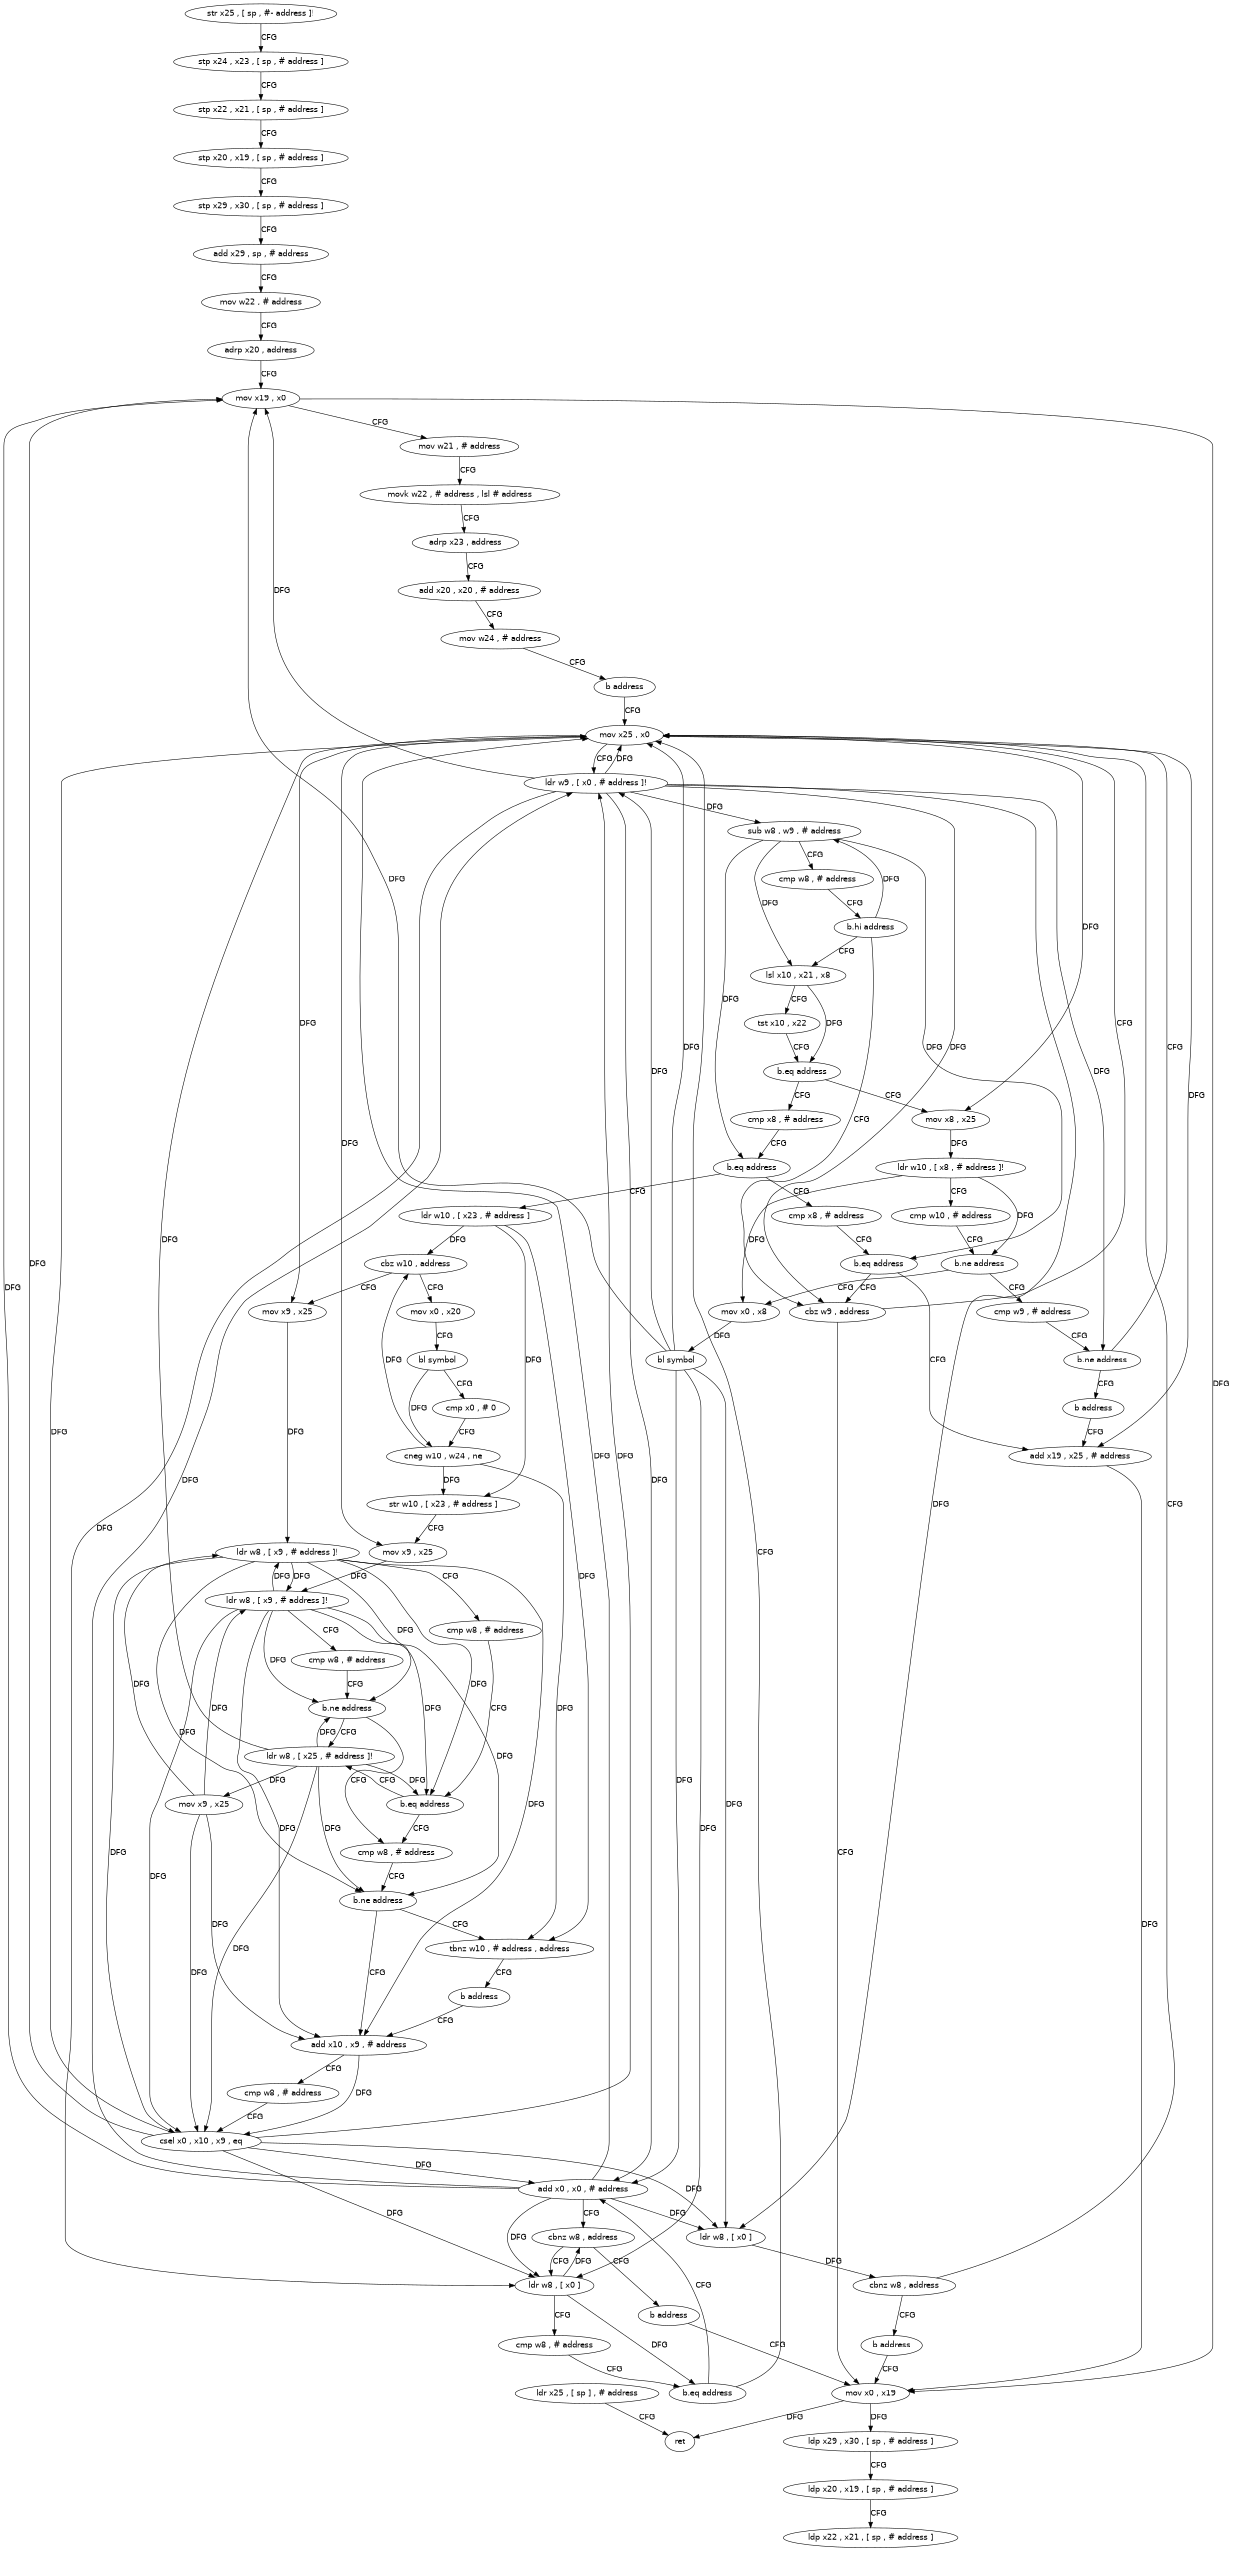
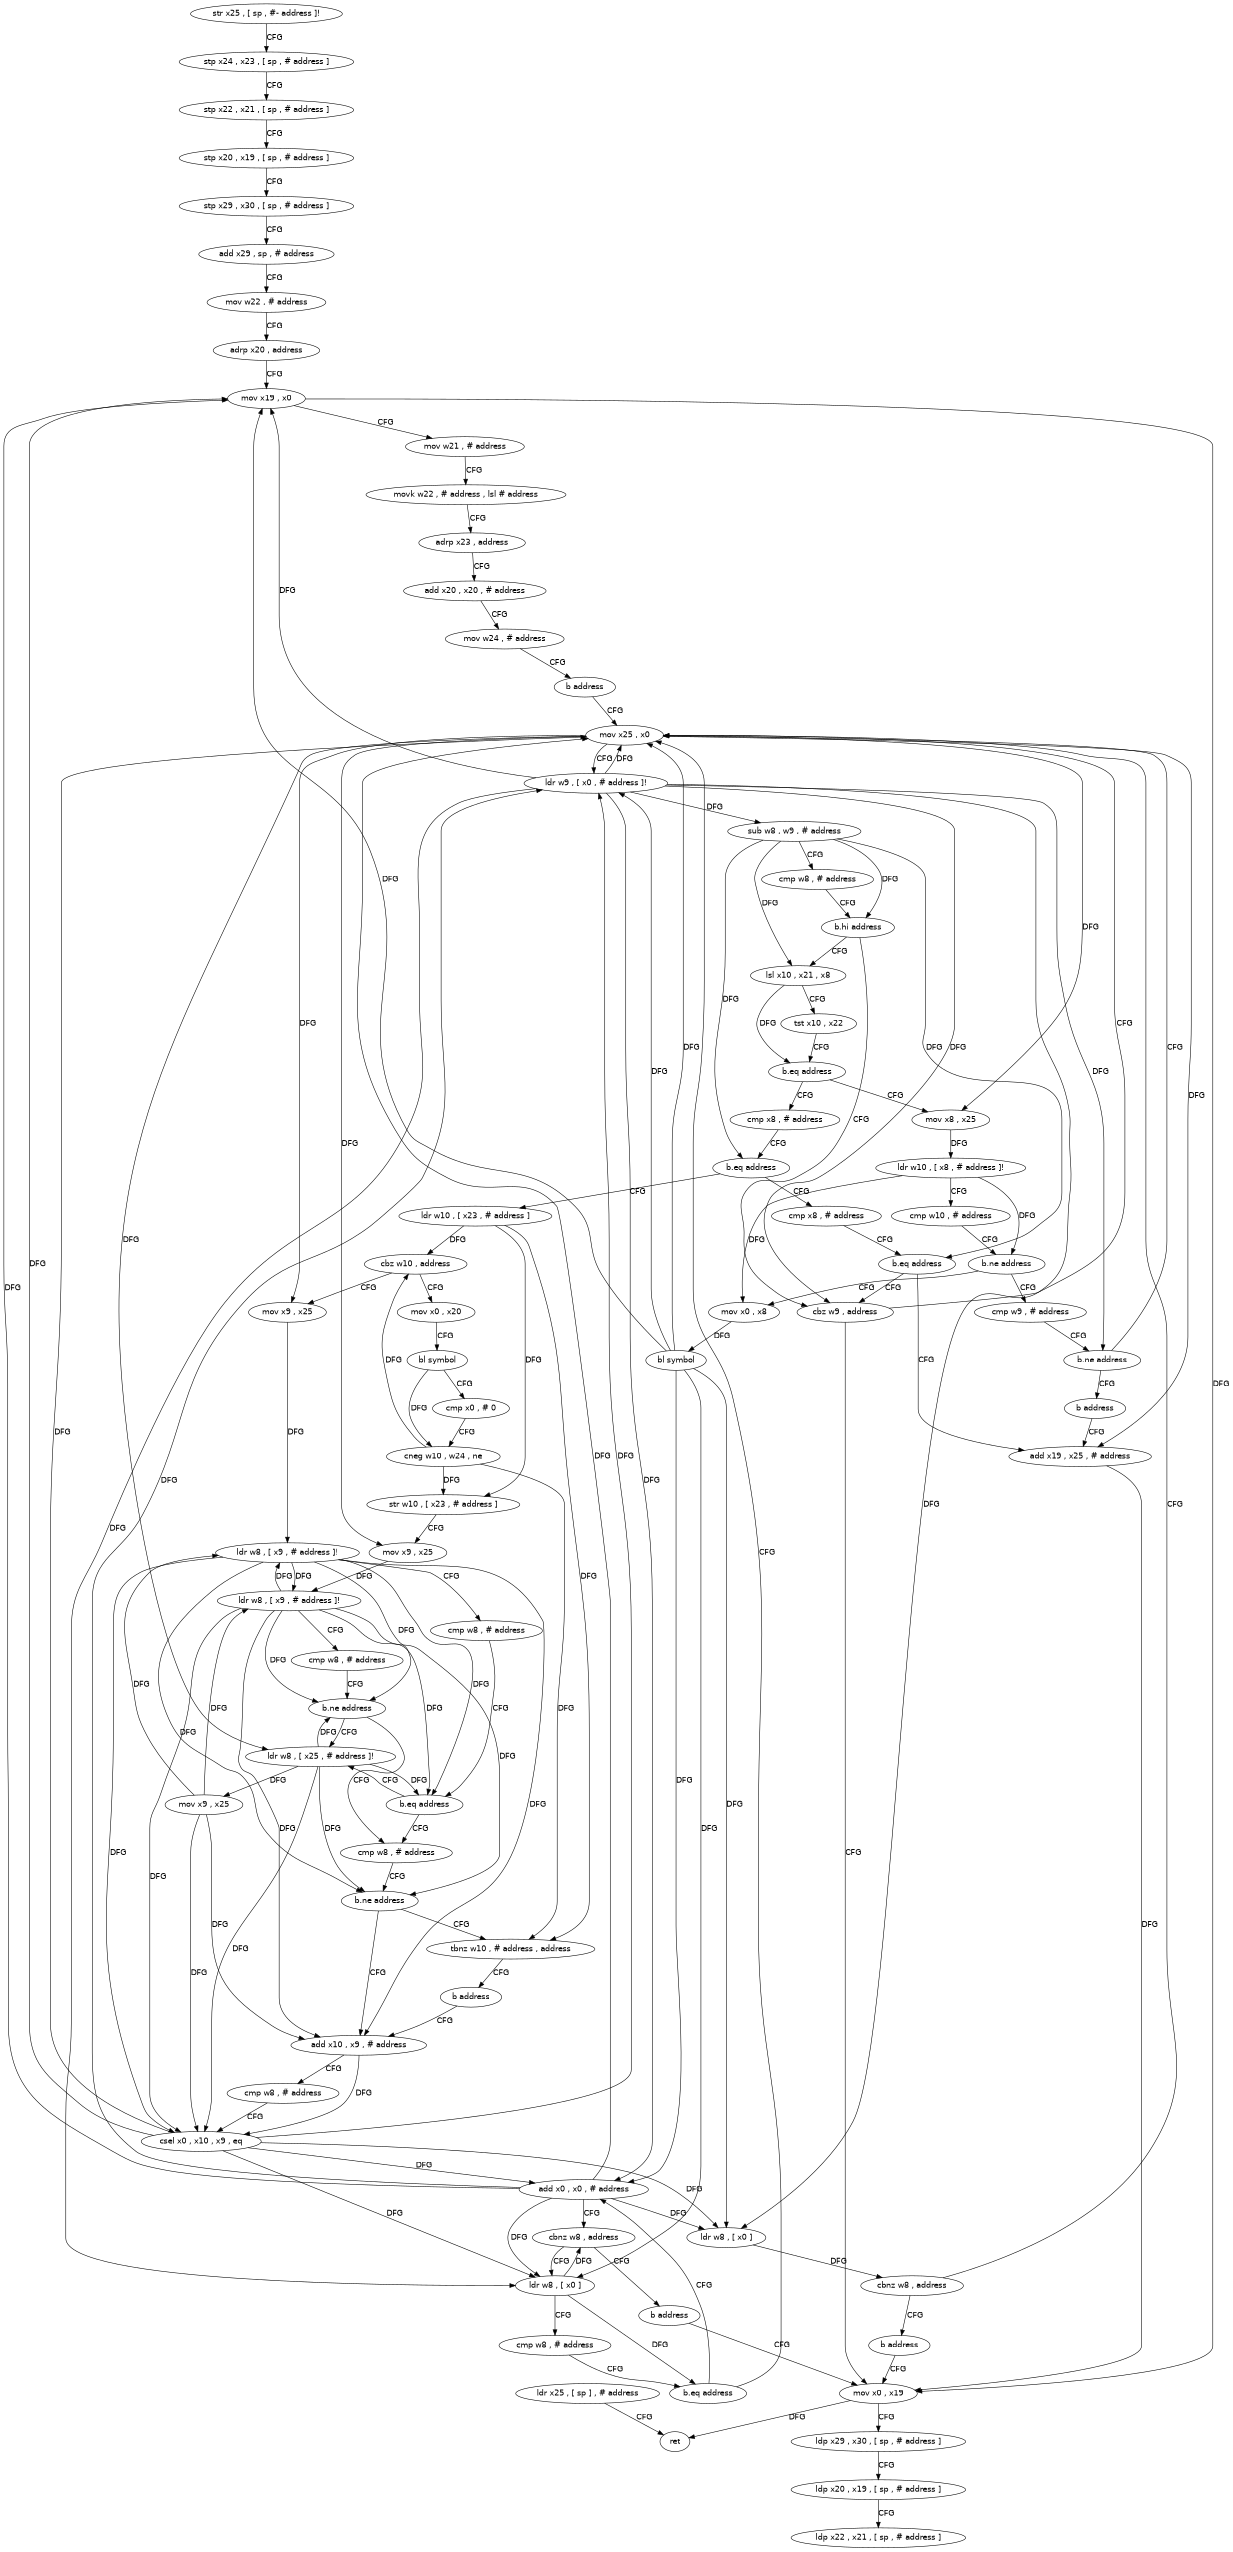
(879, 870) -> (876, 866)
(175, 1127) -> (146, 1120)
(879, 2418) -> (886, 2418)
